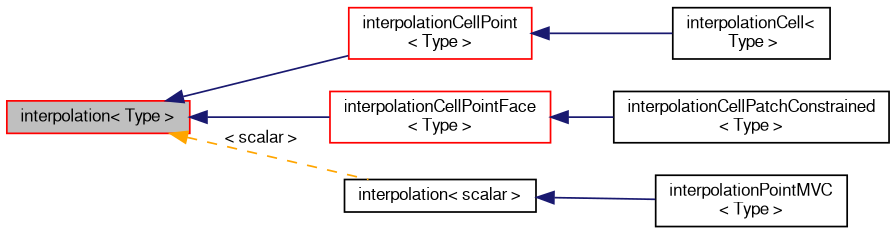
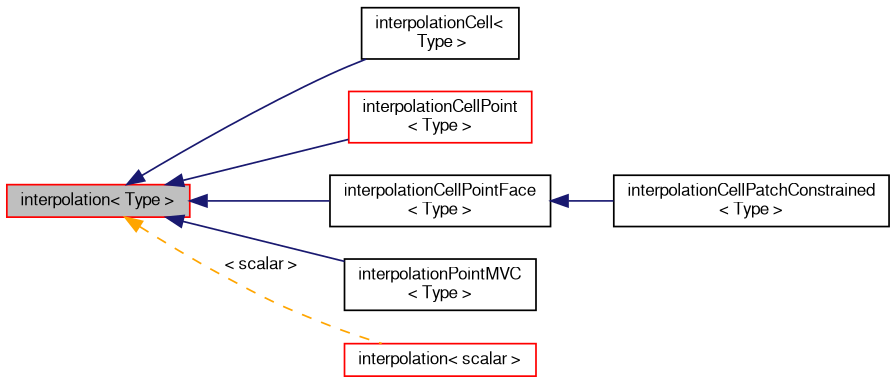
(611, 33) -> (252, 113)
(440, 117) -> (440, 201)
(440, 196) -> (440, 360)
(605, 198) -> (264, 241)
